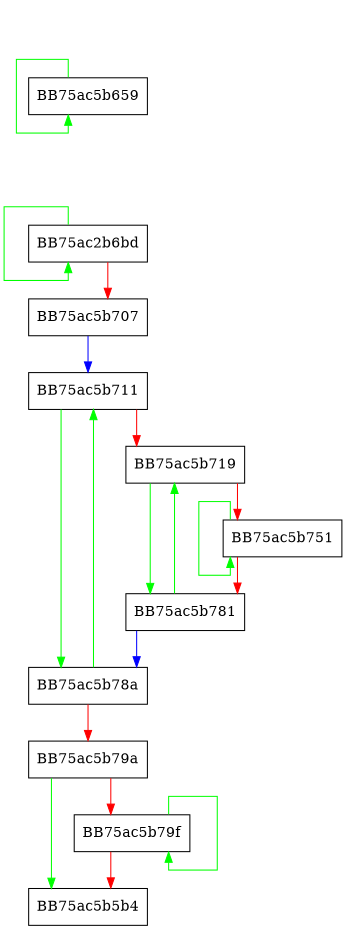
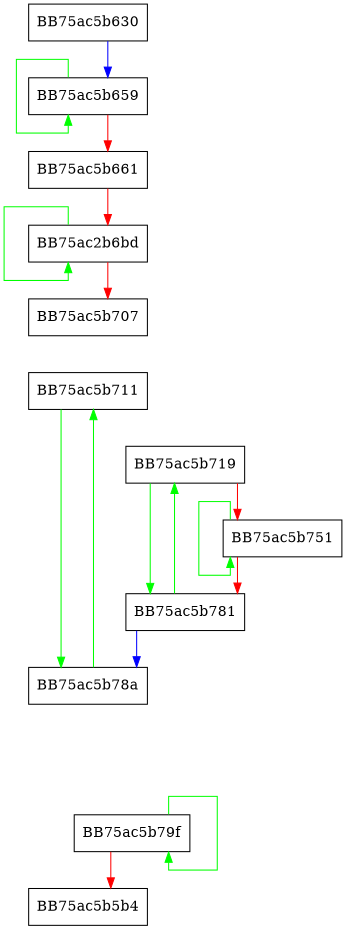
none -> (88, 23)
none -> (88, 170)
(88, 349) -> none
(137, 423) -> none
(88, 760) -> none
